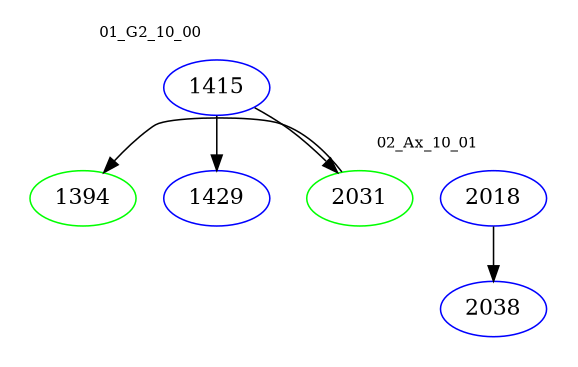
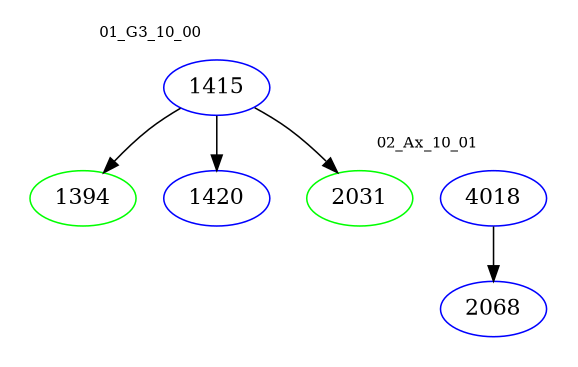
(151, 33) -> (151, 33)
(230, 118) -> (145, 132)
(217, 198) -> (217, 198)
(494, 198) -> (494, 198)
(494, 309) -> (494, 309)
